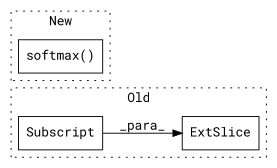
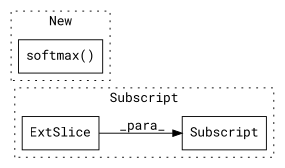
(139, 99) -> (144, 99)
(138, 133) -> (136, 133)
